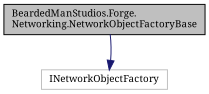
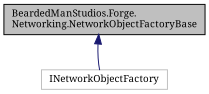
(111, 47) -> (98, 57)
